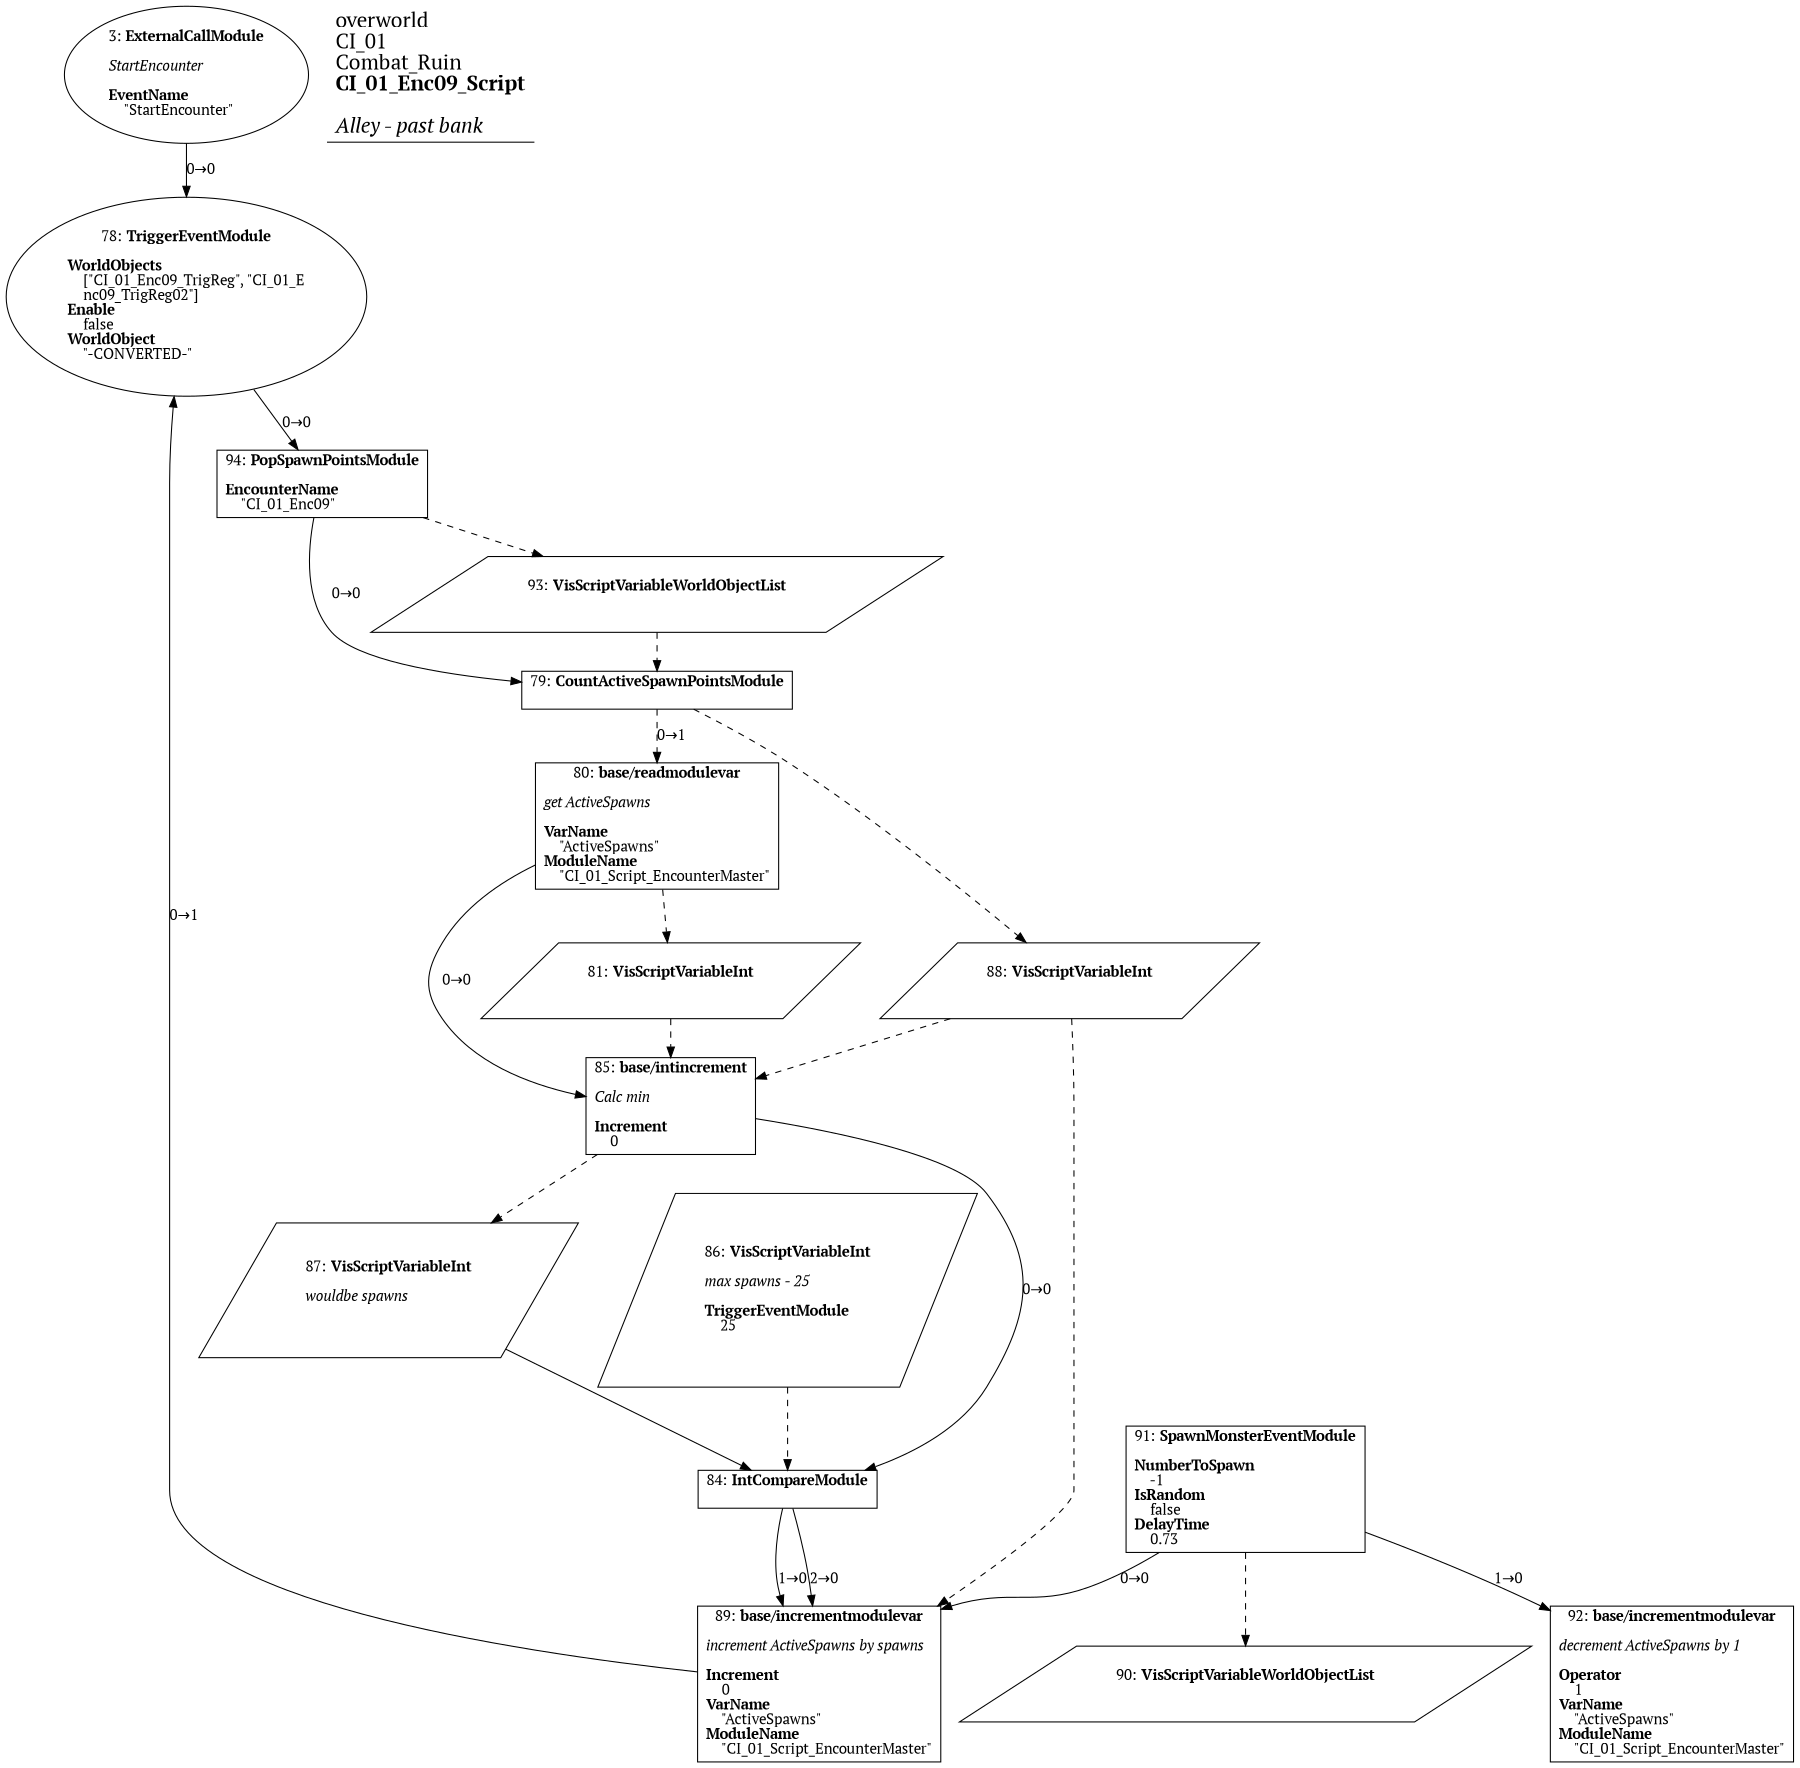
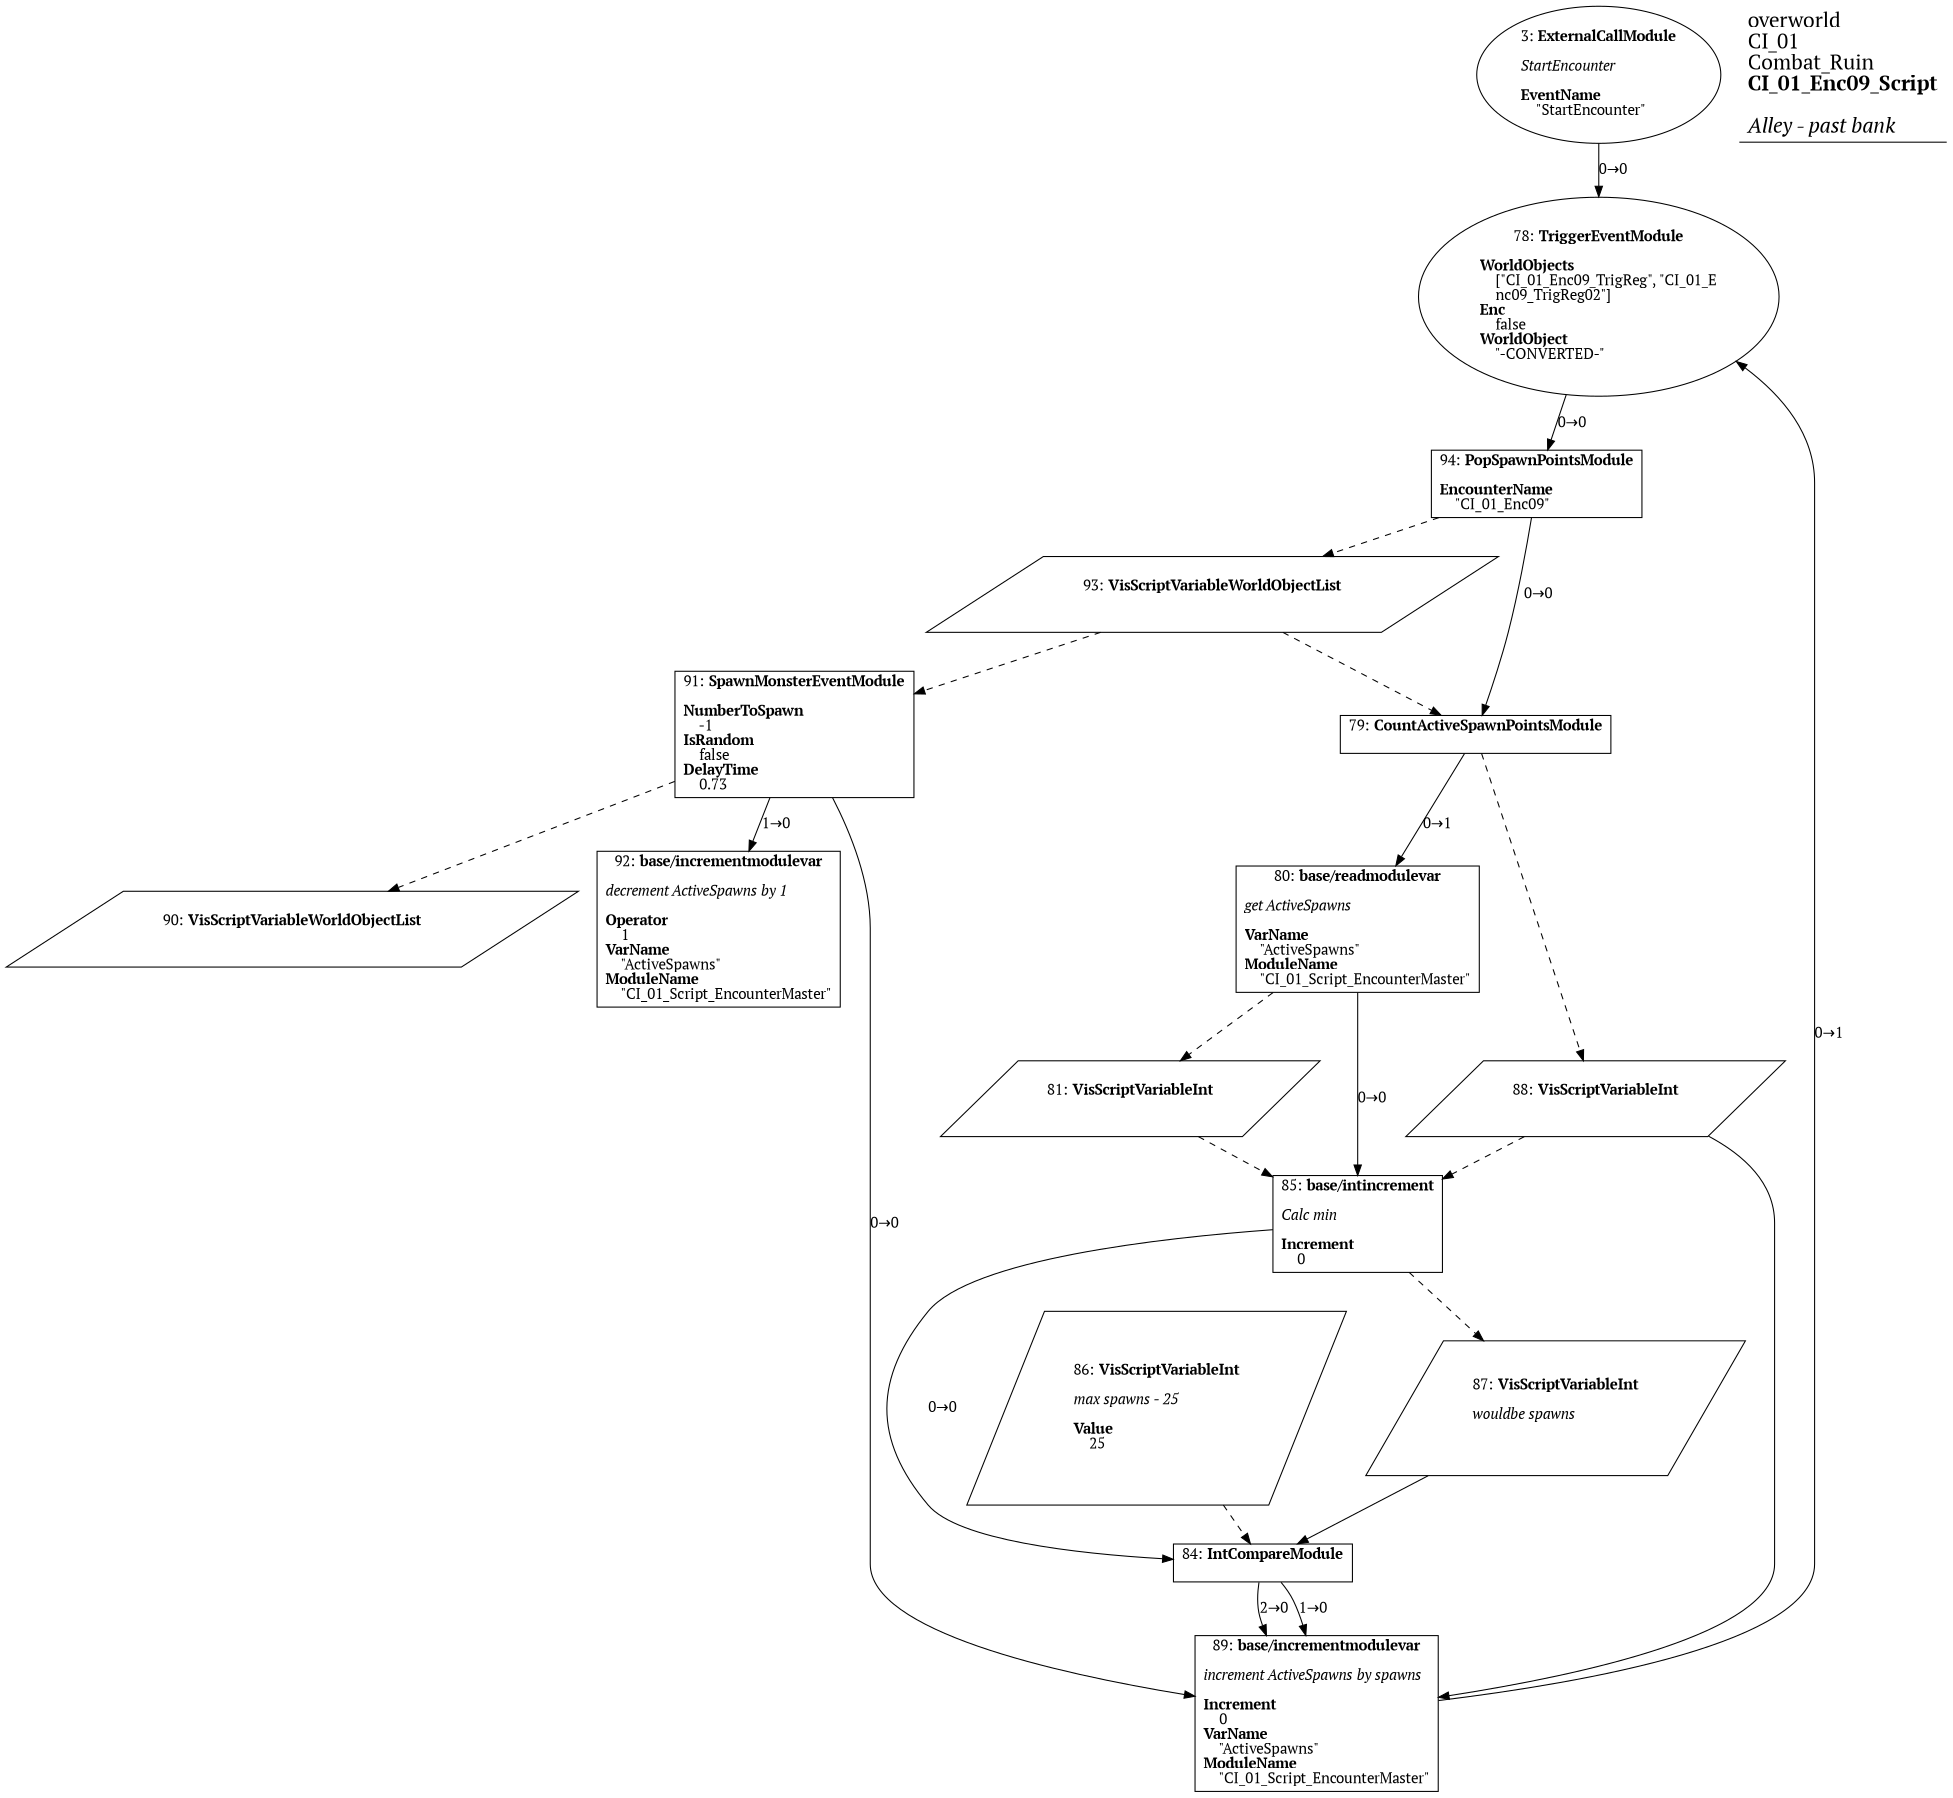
(92, 310) -> (1493, 310)
none -> (1012, 661)
(657, 731) -> (1433, 805)
(777, 1311) -> (1093, 1429)
(1074, 1339) -> (1775, 1519)
